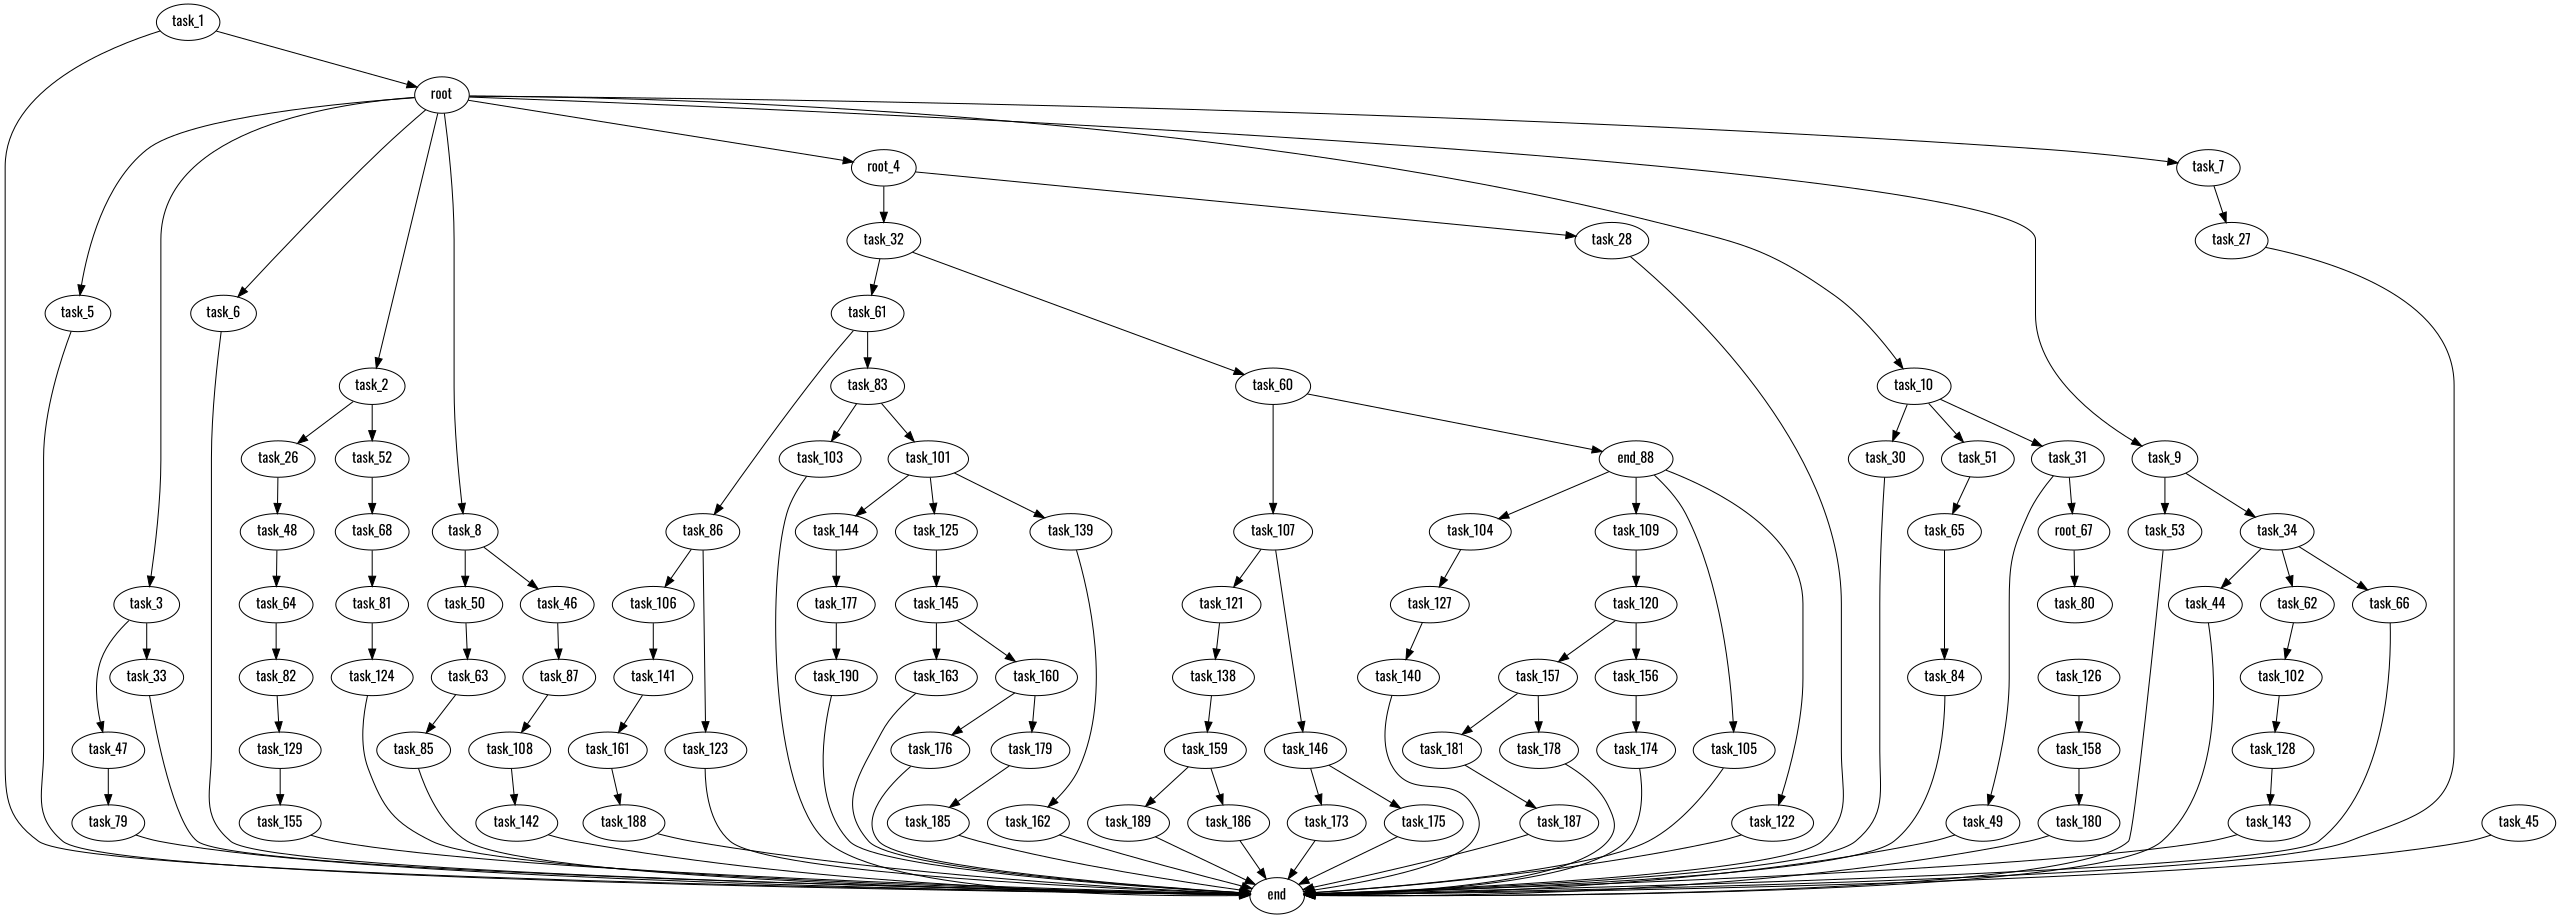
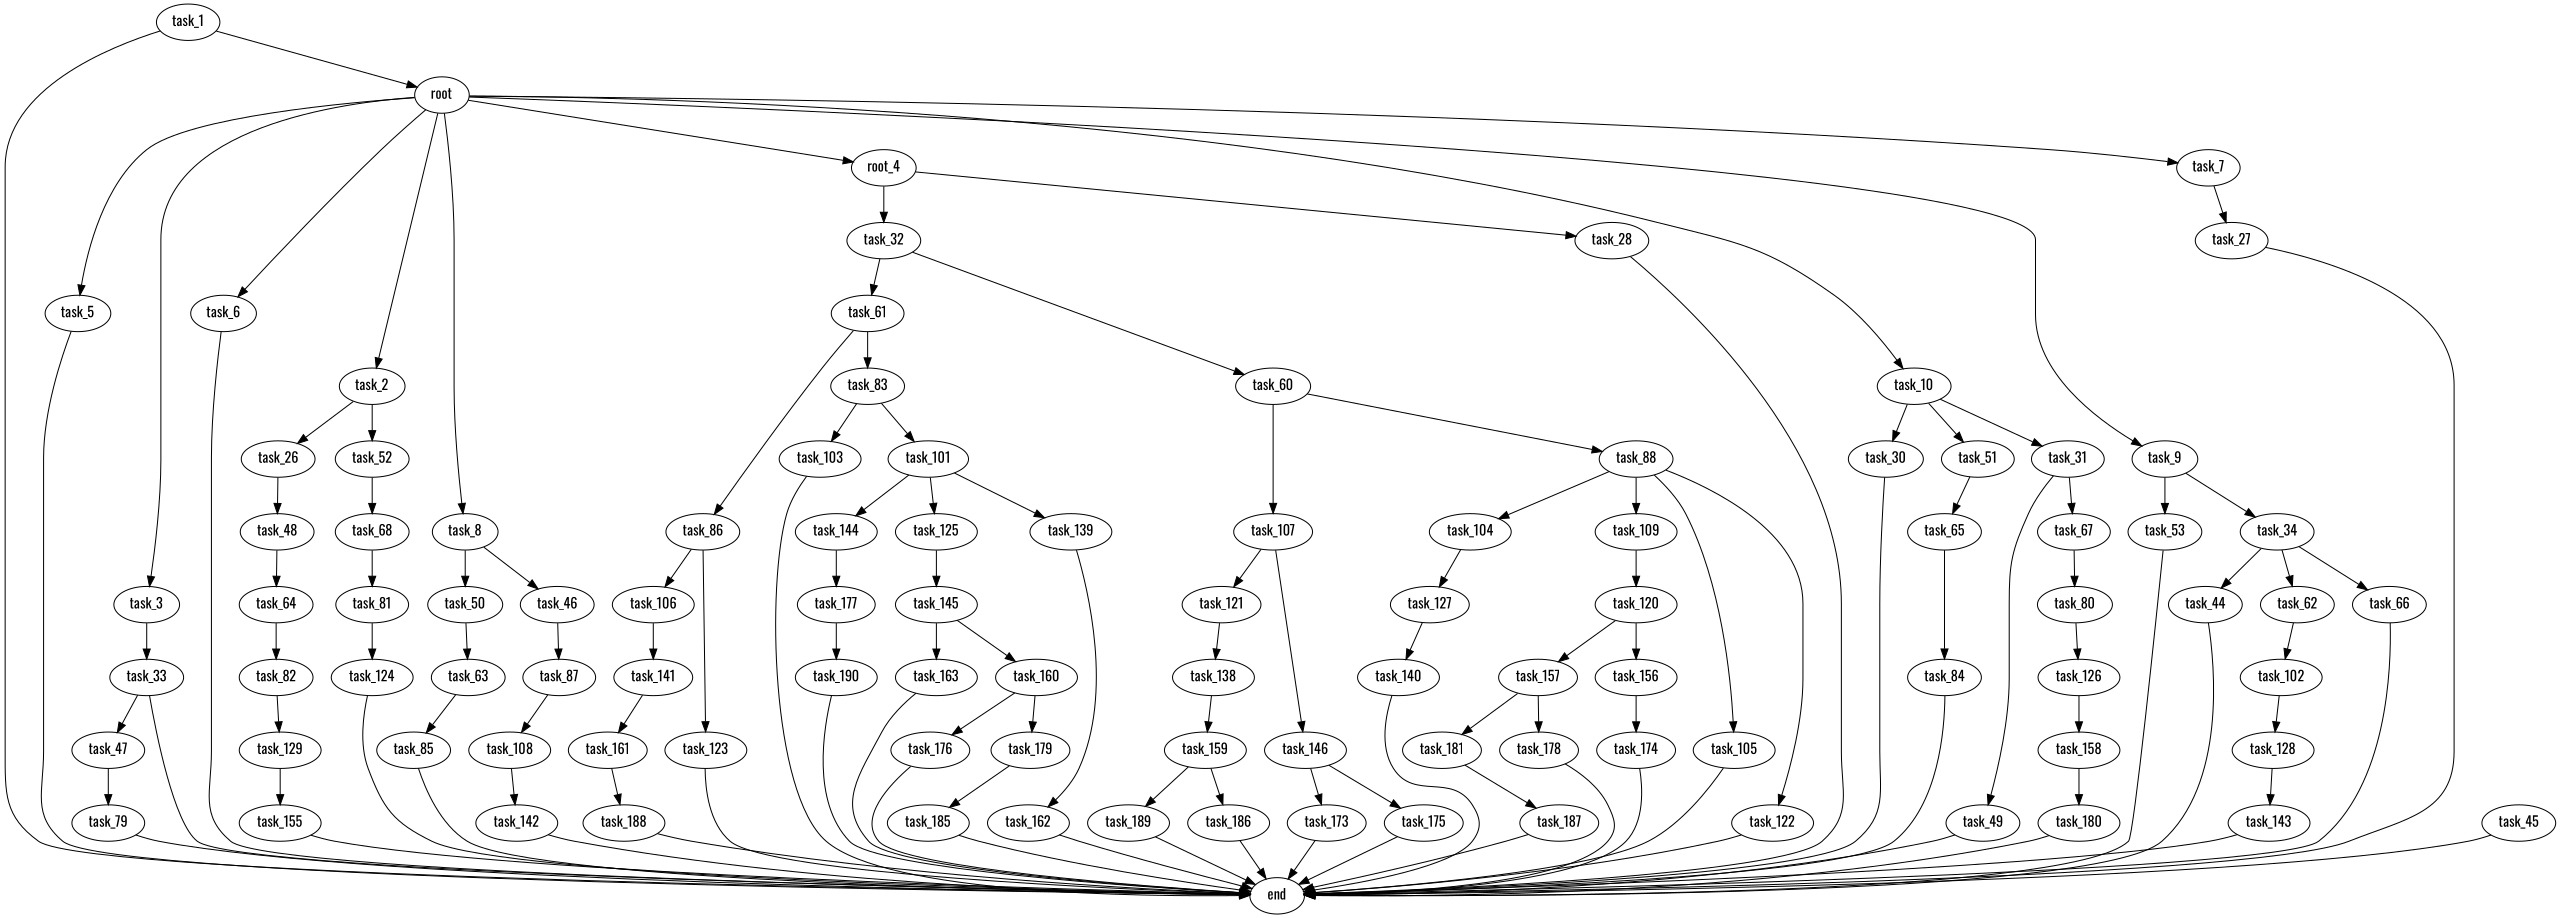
(1636, 459) -> (1636, 459)
(2074, 532) -> (2074, 532)
none -> (2077, 636)
(99, 667) -> (130, 709)
